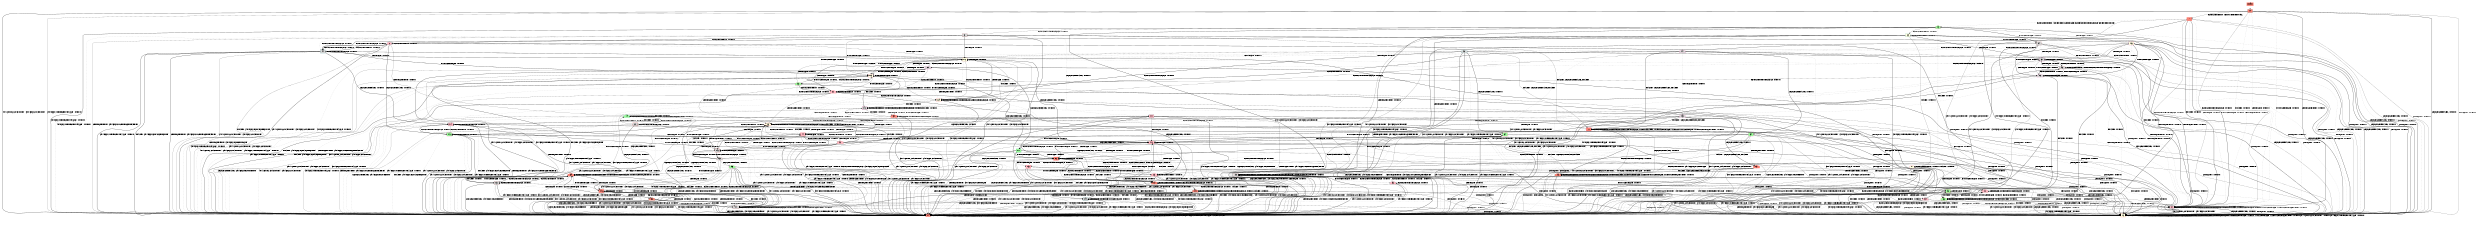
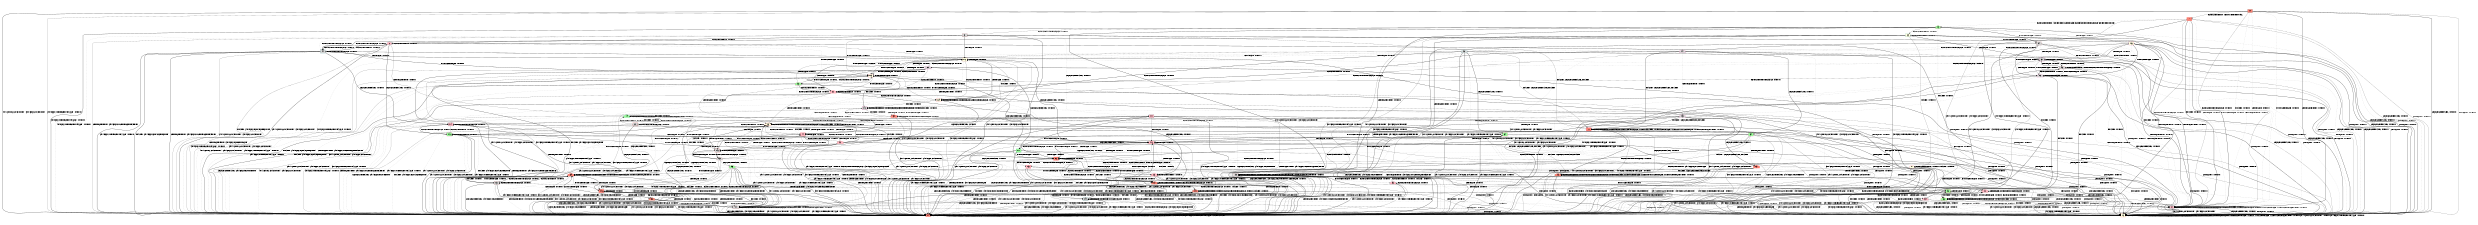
(2250, 4) -> none
(976, 195) -> (976, 195)
